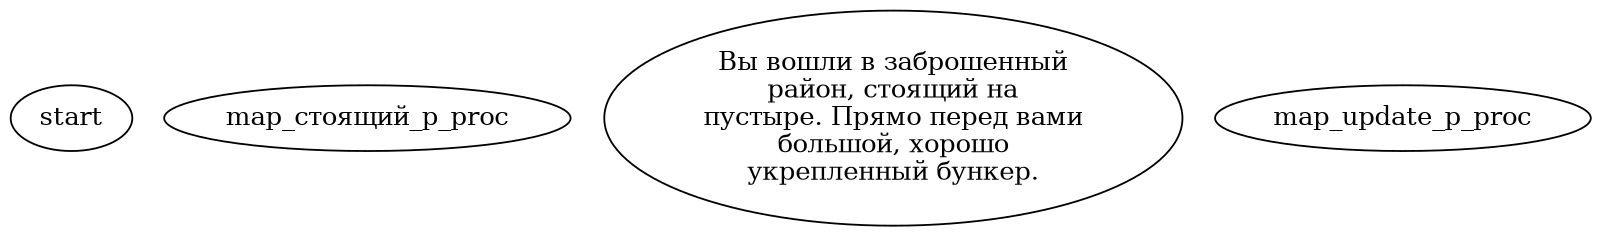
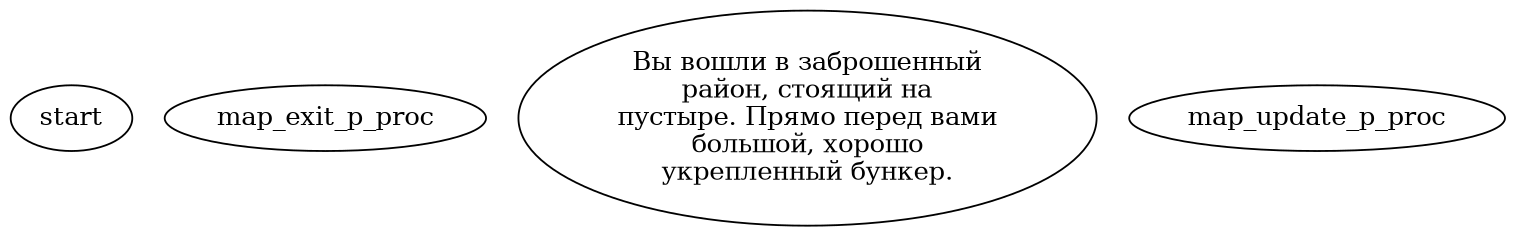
(367, 118) -> (325, 118)
